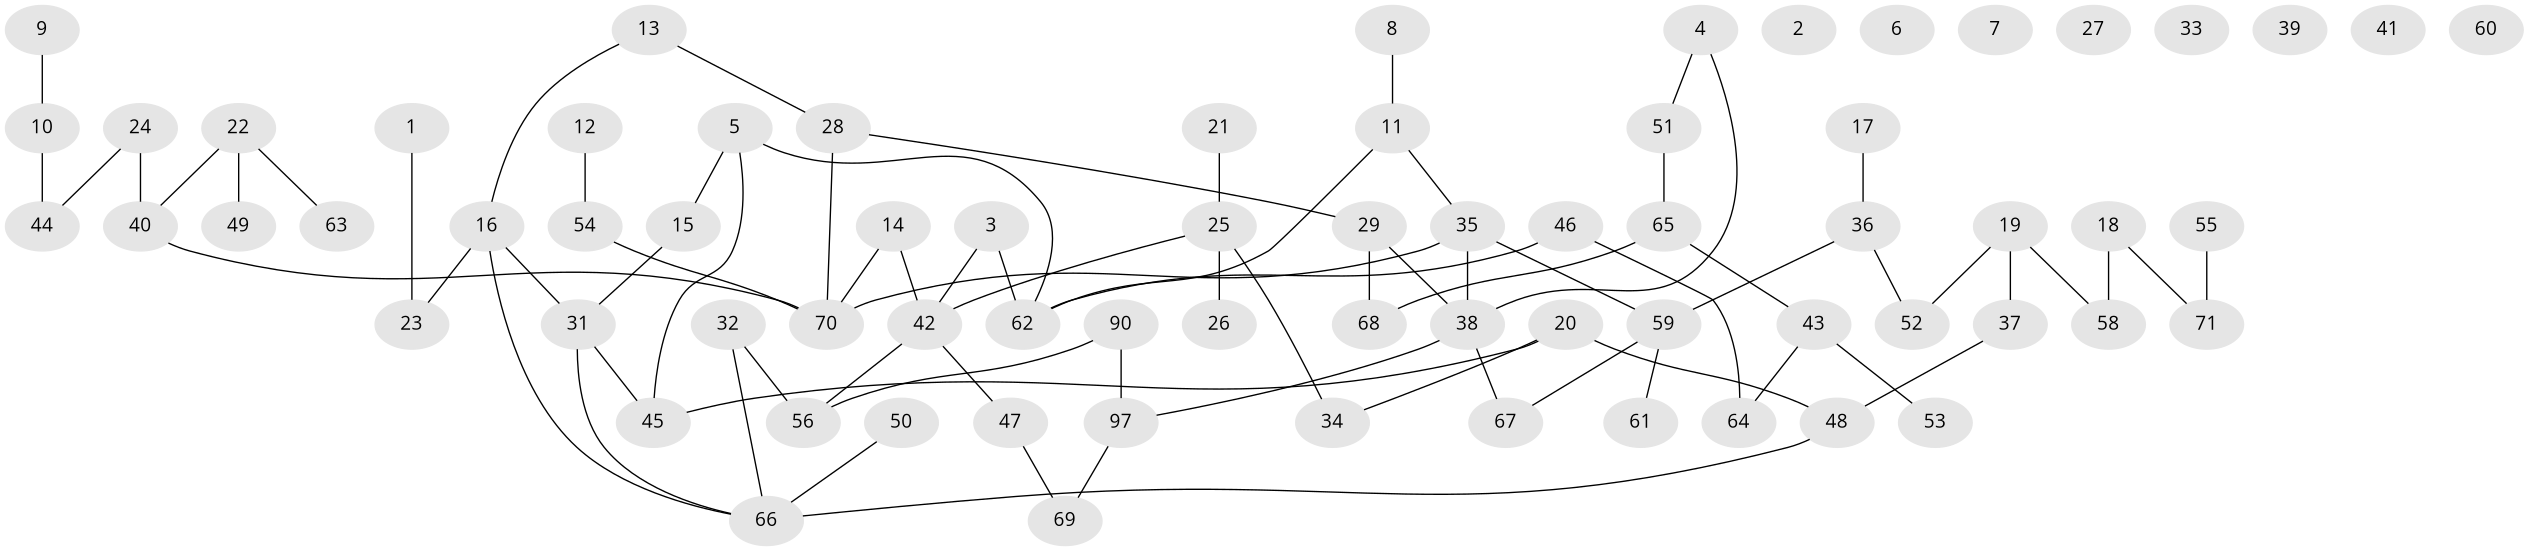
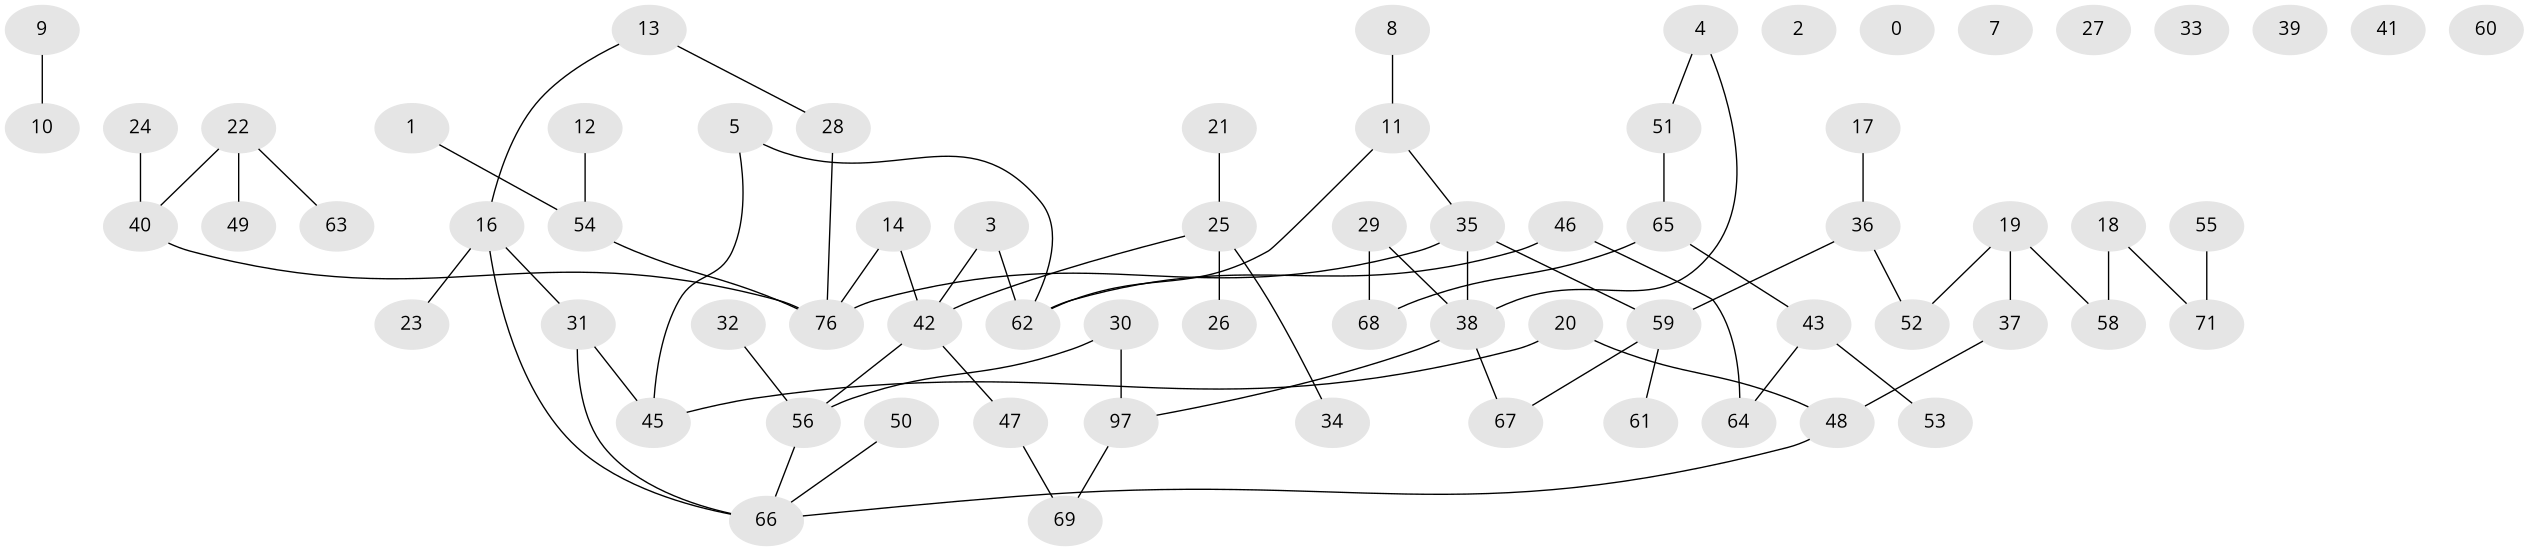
(1897, 30) -> (1897, 30)
(1103, 172) -> none
(42, 226) -> none
(412, 226) -> (489, 172)
(683, 226) -> none
(827, 325) -> (827, 325)
(1121, 325) -> (1121, 325)
(1451, 376) -> none
(747, 423) -> (785, 472)
